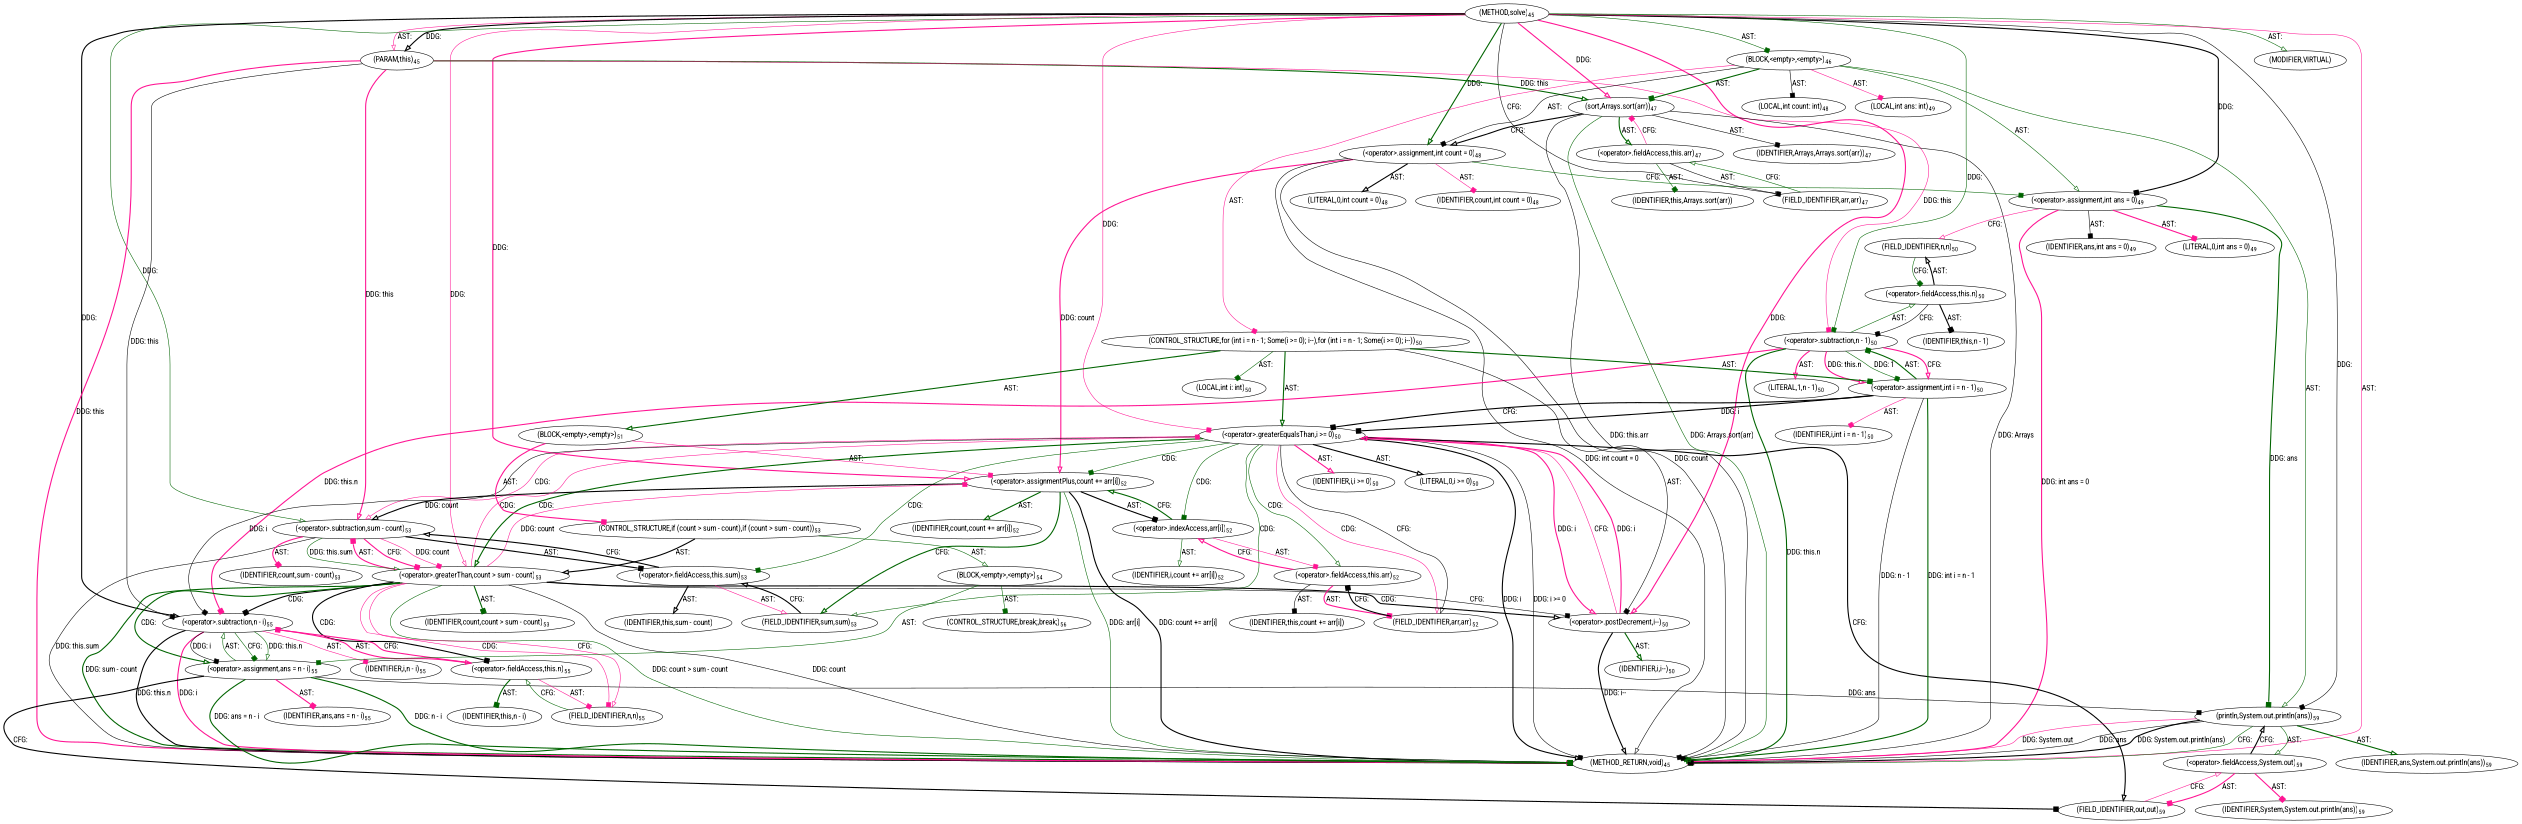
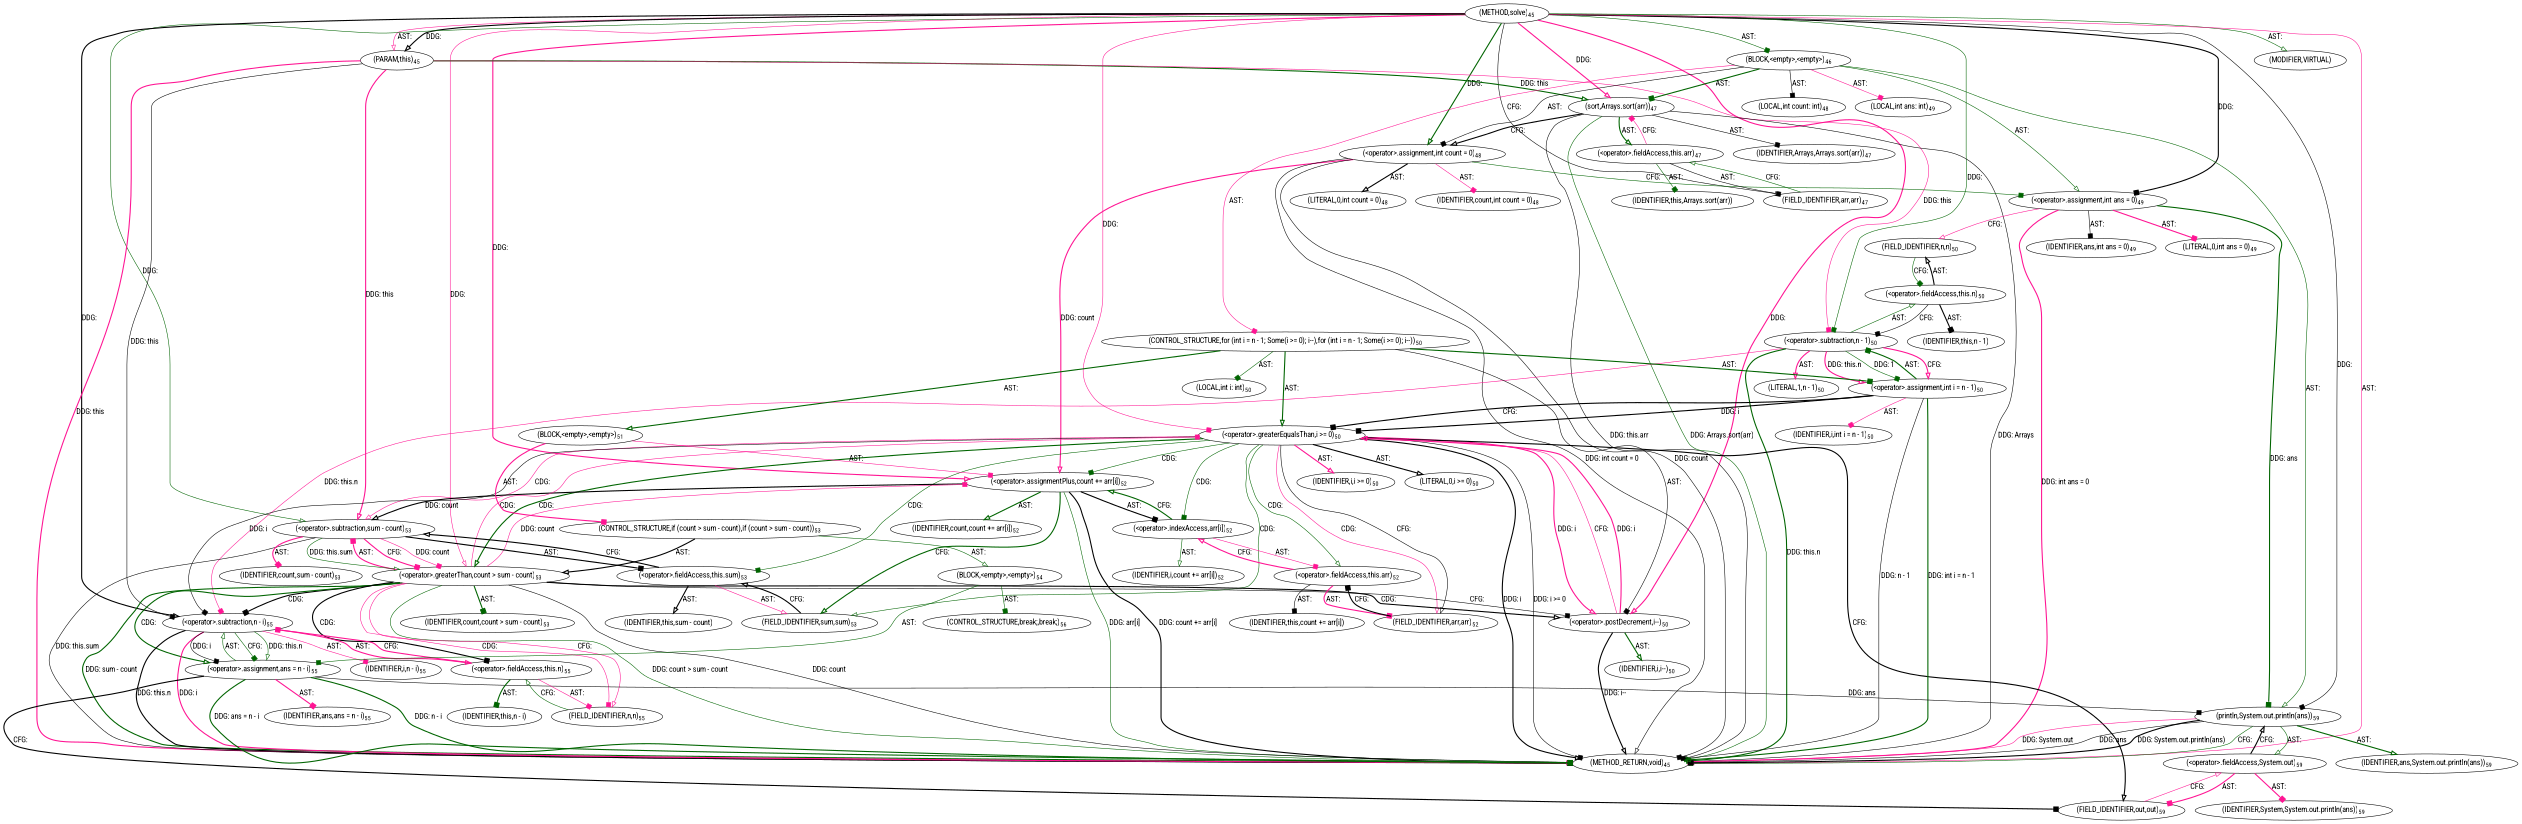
(957, 404) -> (957, 404)
